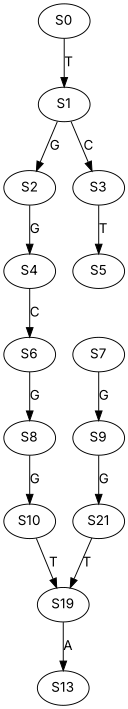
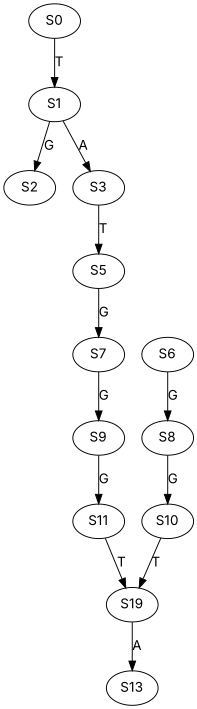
(89, 146) -> (83, 146)
(30, 271) -> none
none -> (99, 308)
(99, 521) -> (99, 521)
